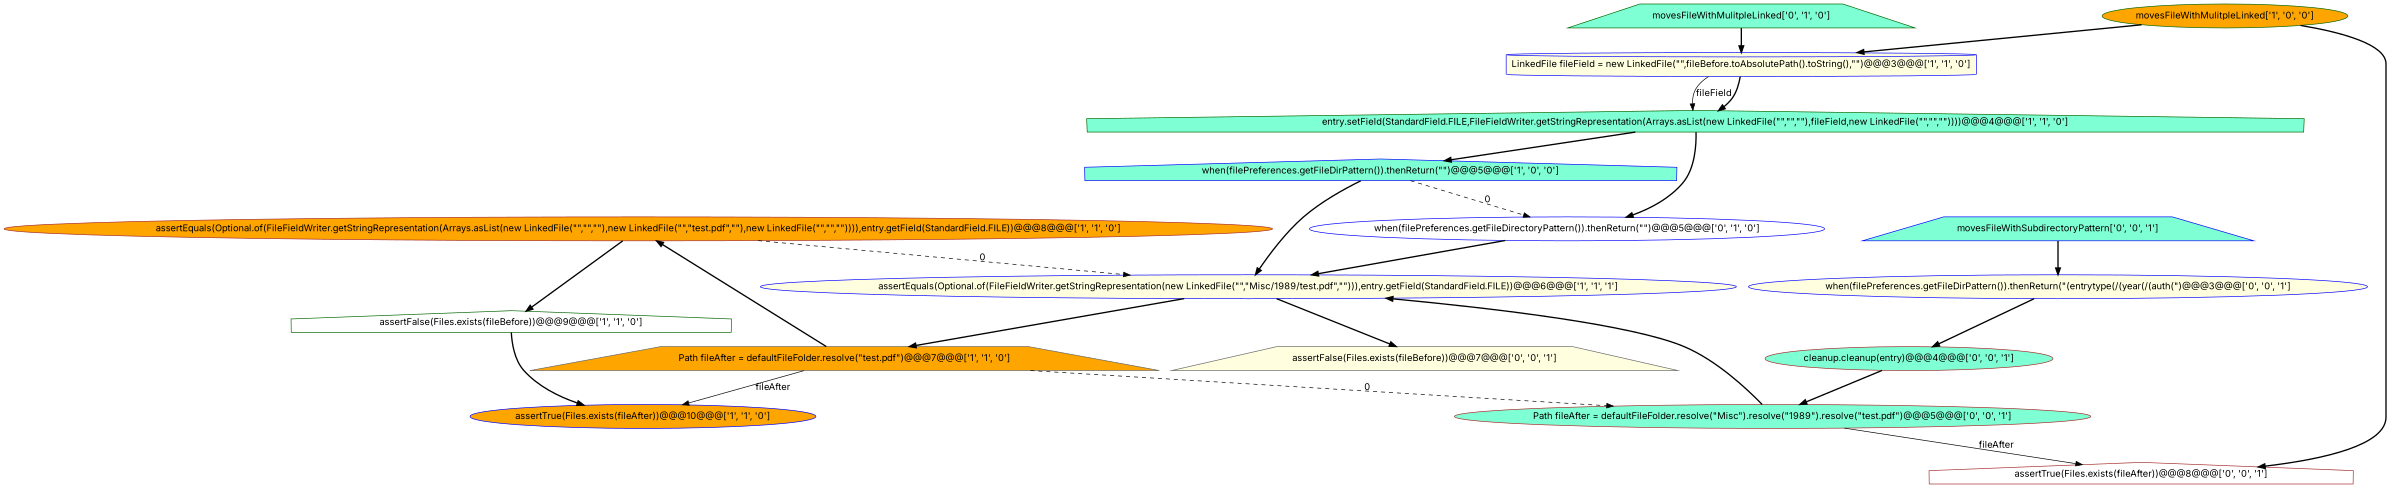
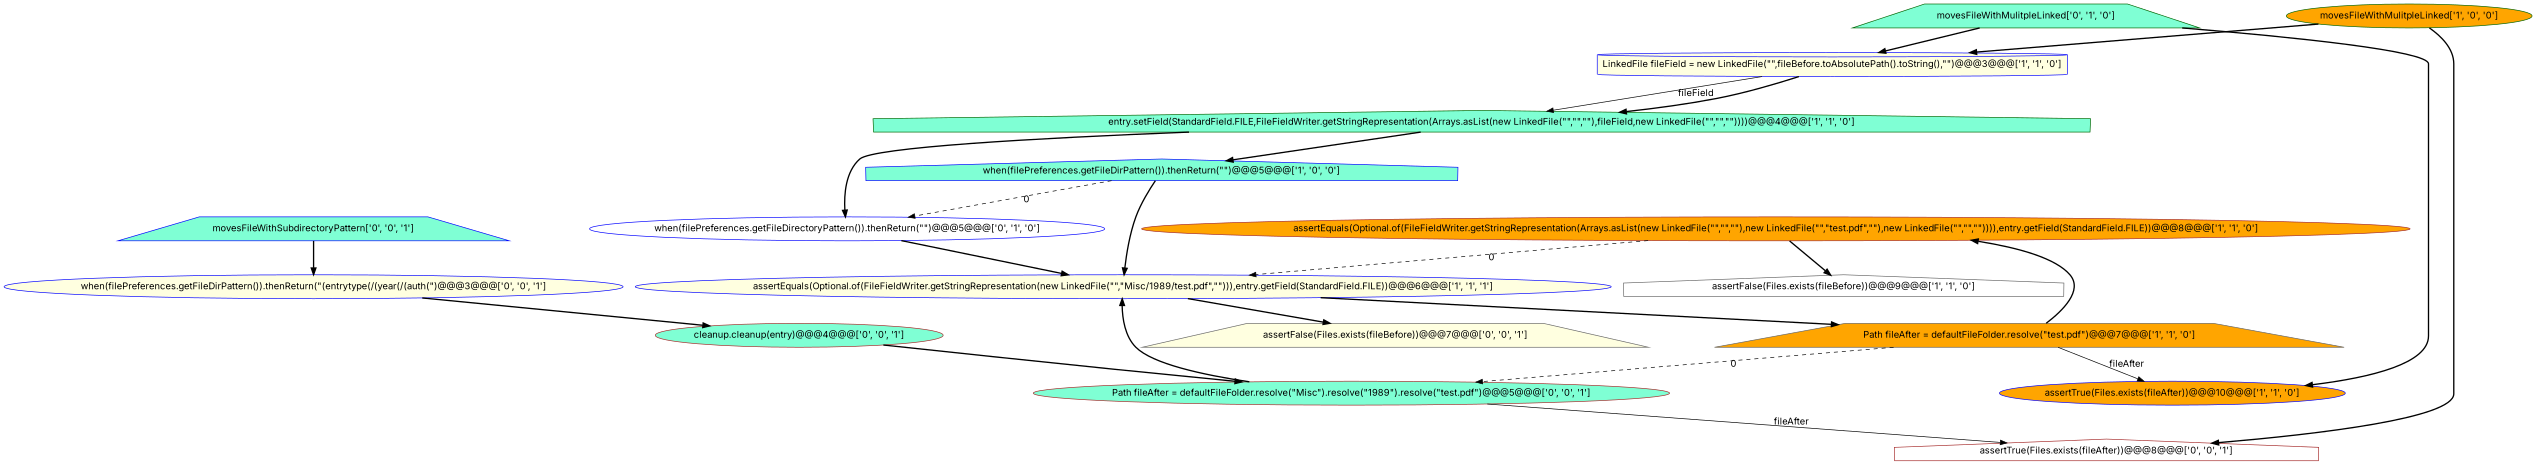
(511, 323) -> (1844, 287)
(532, 378) -> (2429, 141)
